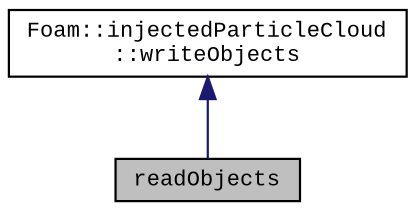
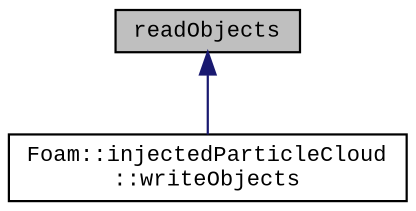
(208, 129) -> (208, 105)
